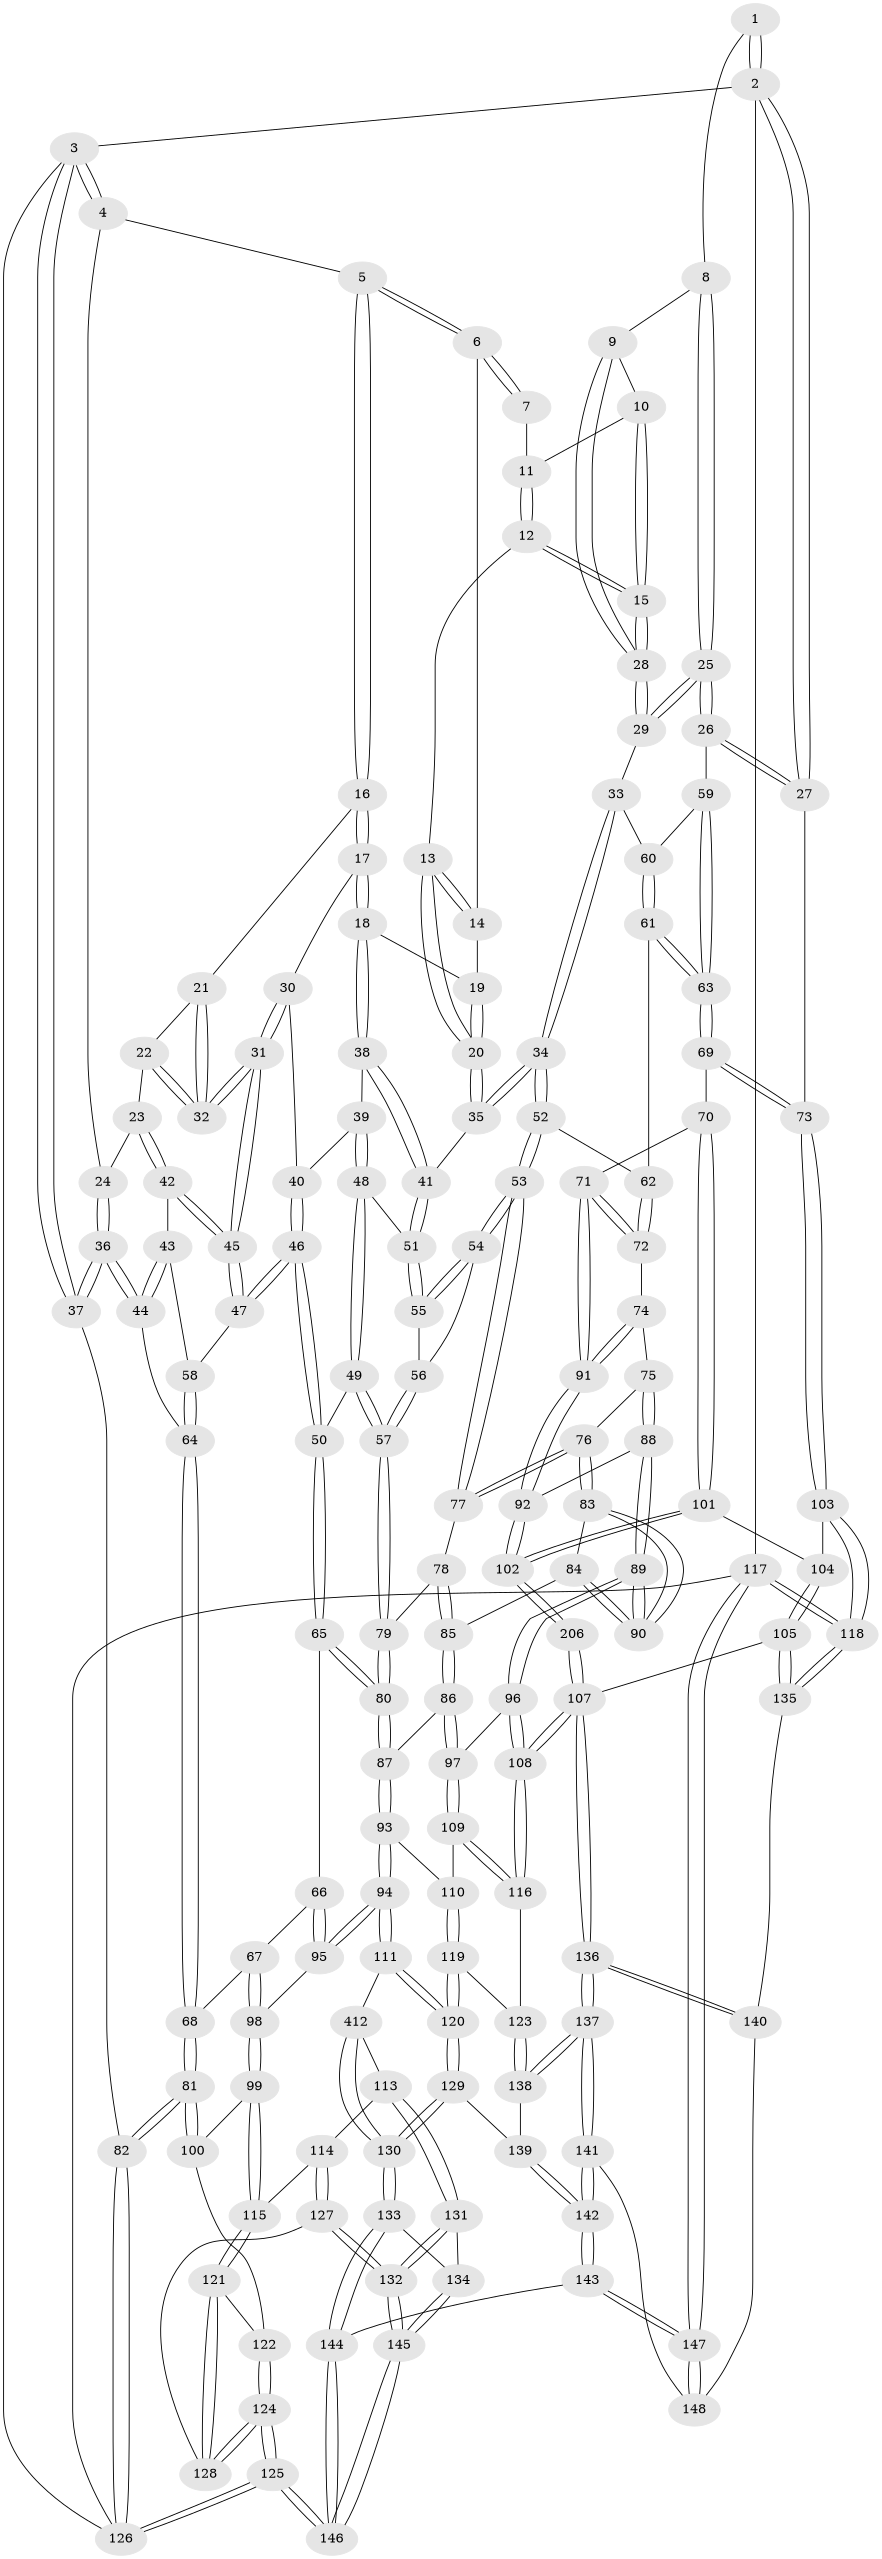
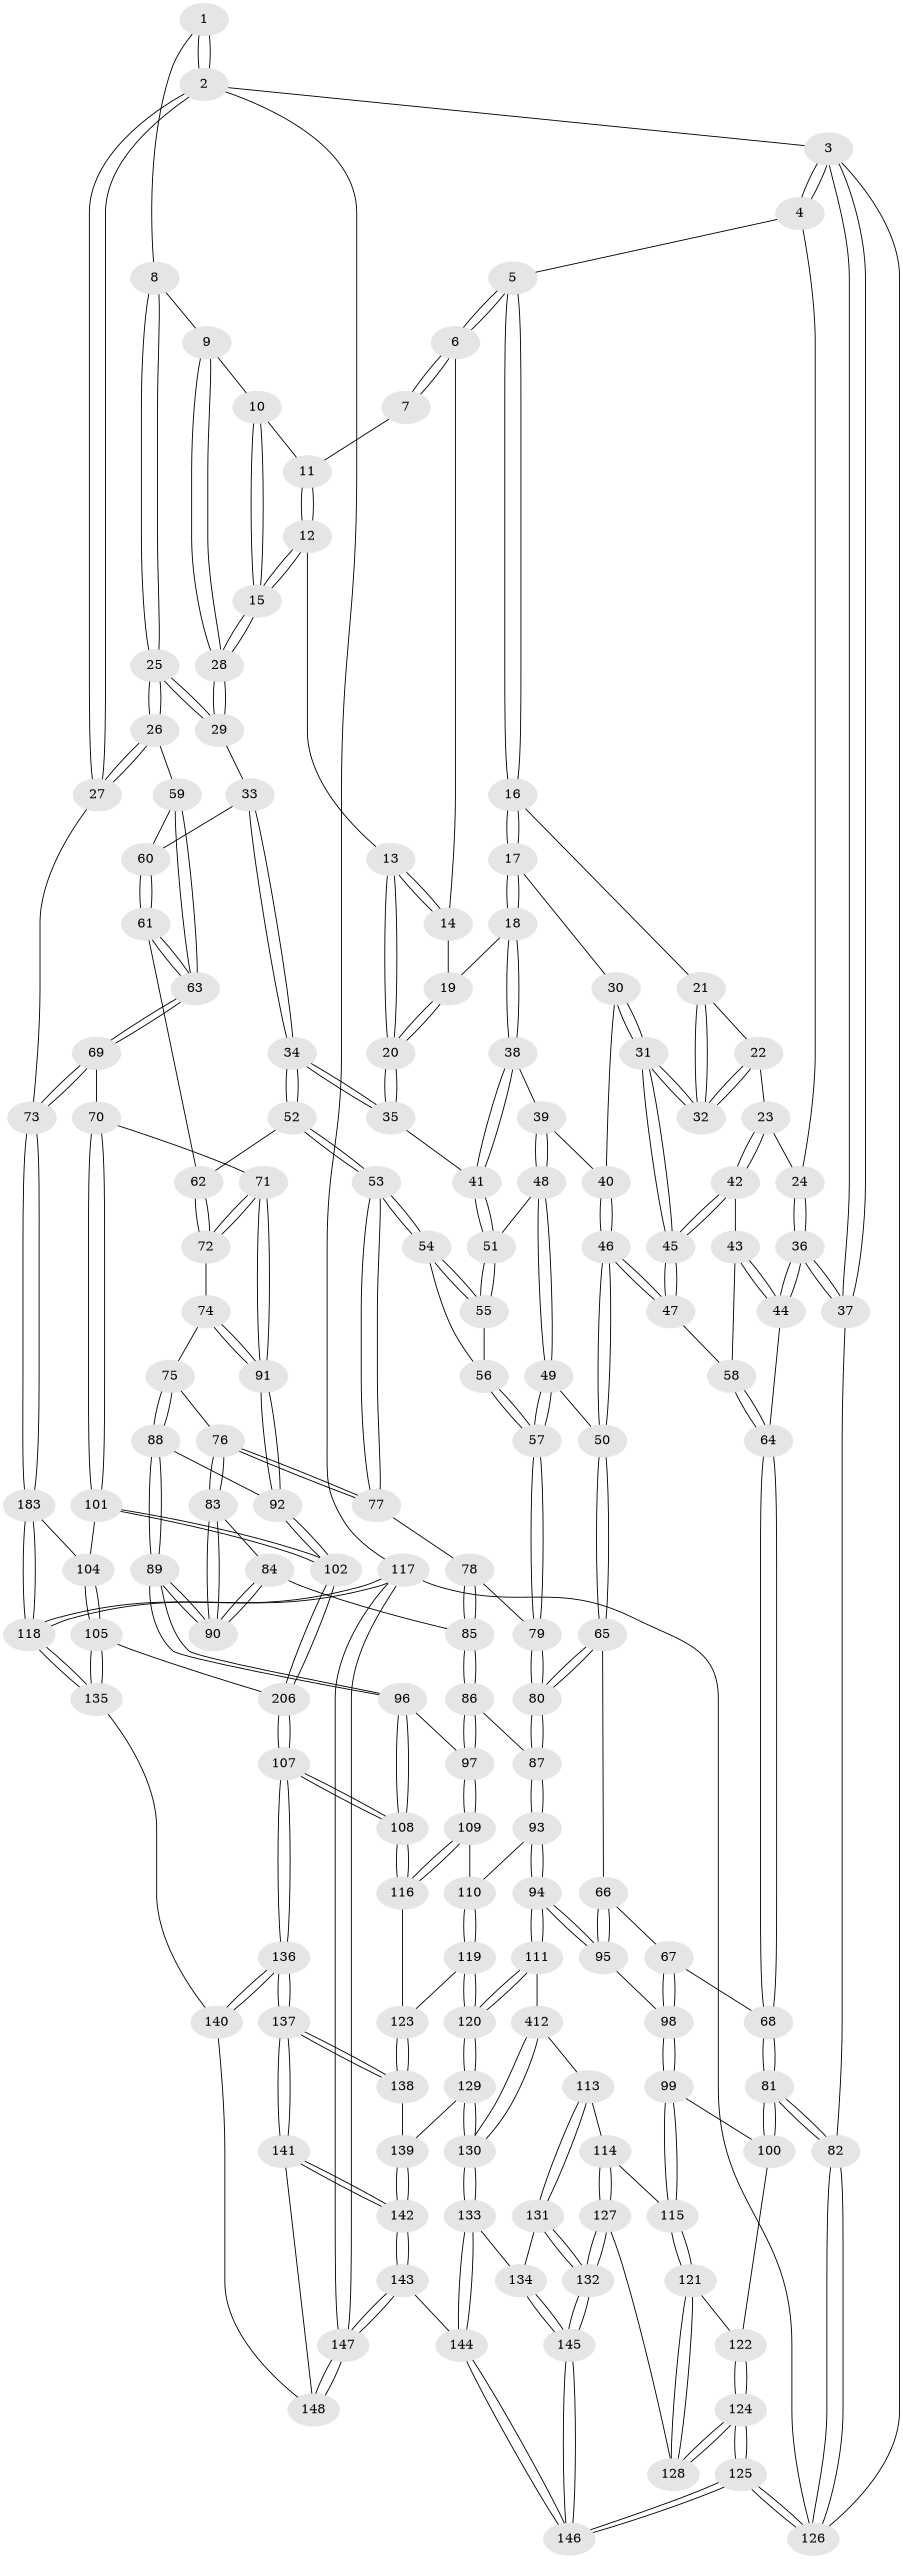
(823, 1506) -> (29, 1506)
(682, 1667) -> (189, 1669)
